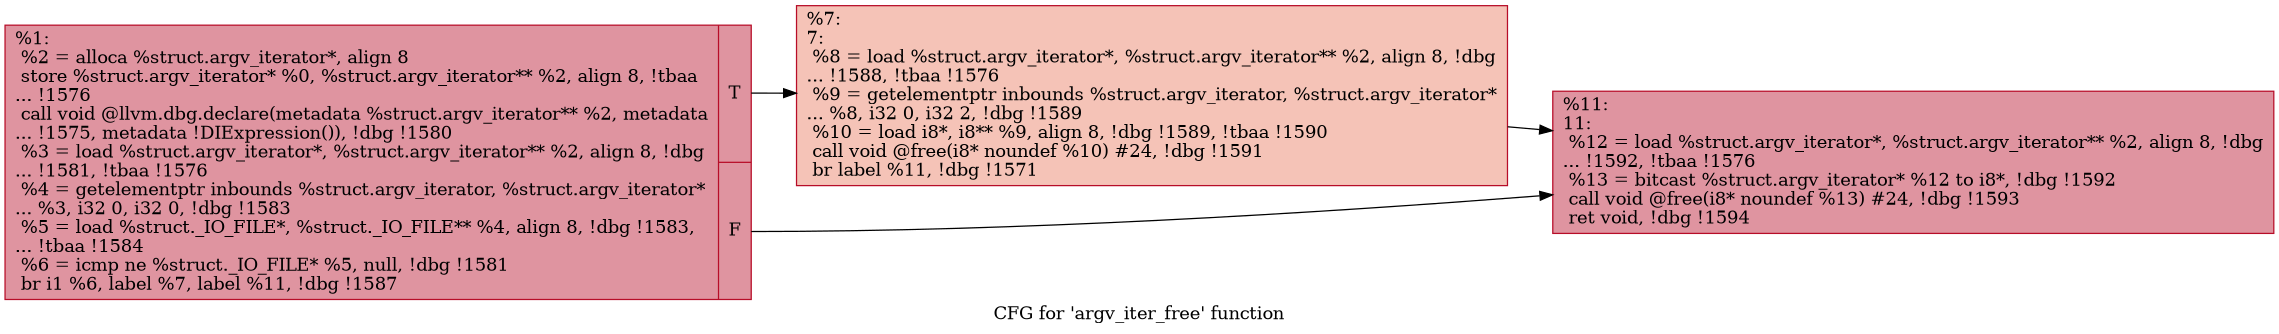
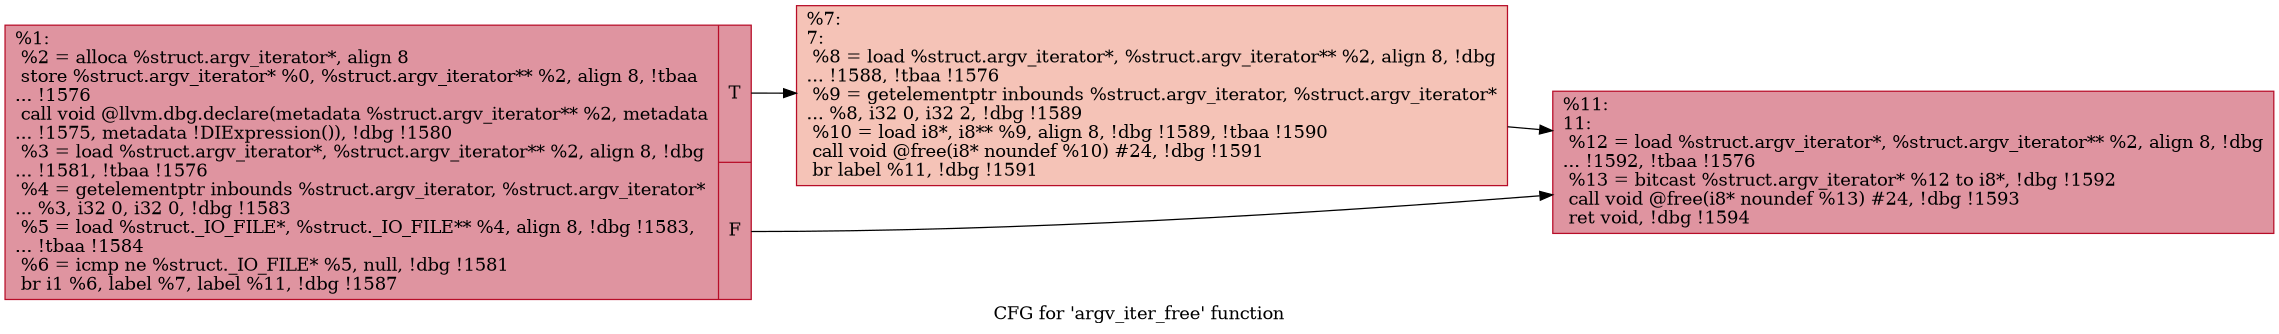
(922, 171) -> (922, 171)
